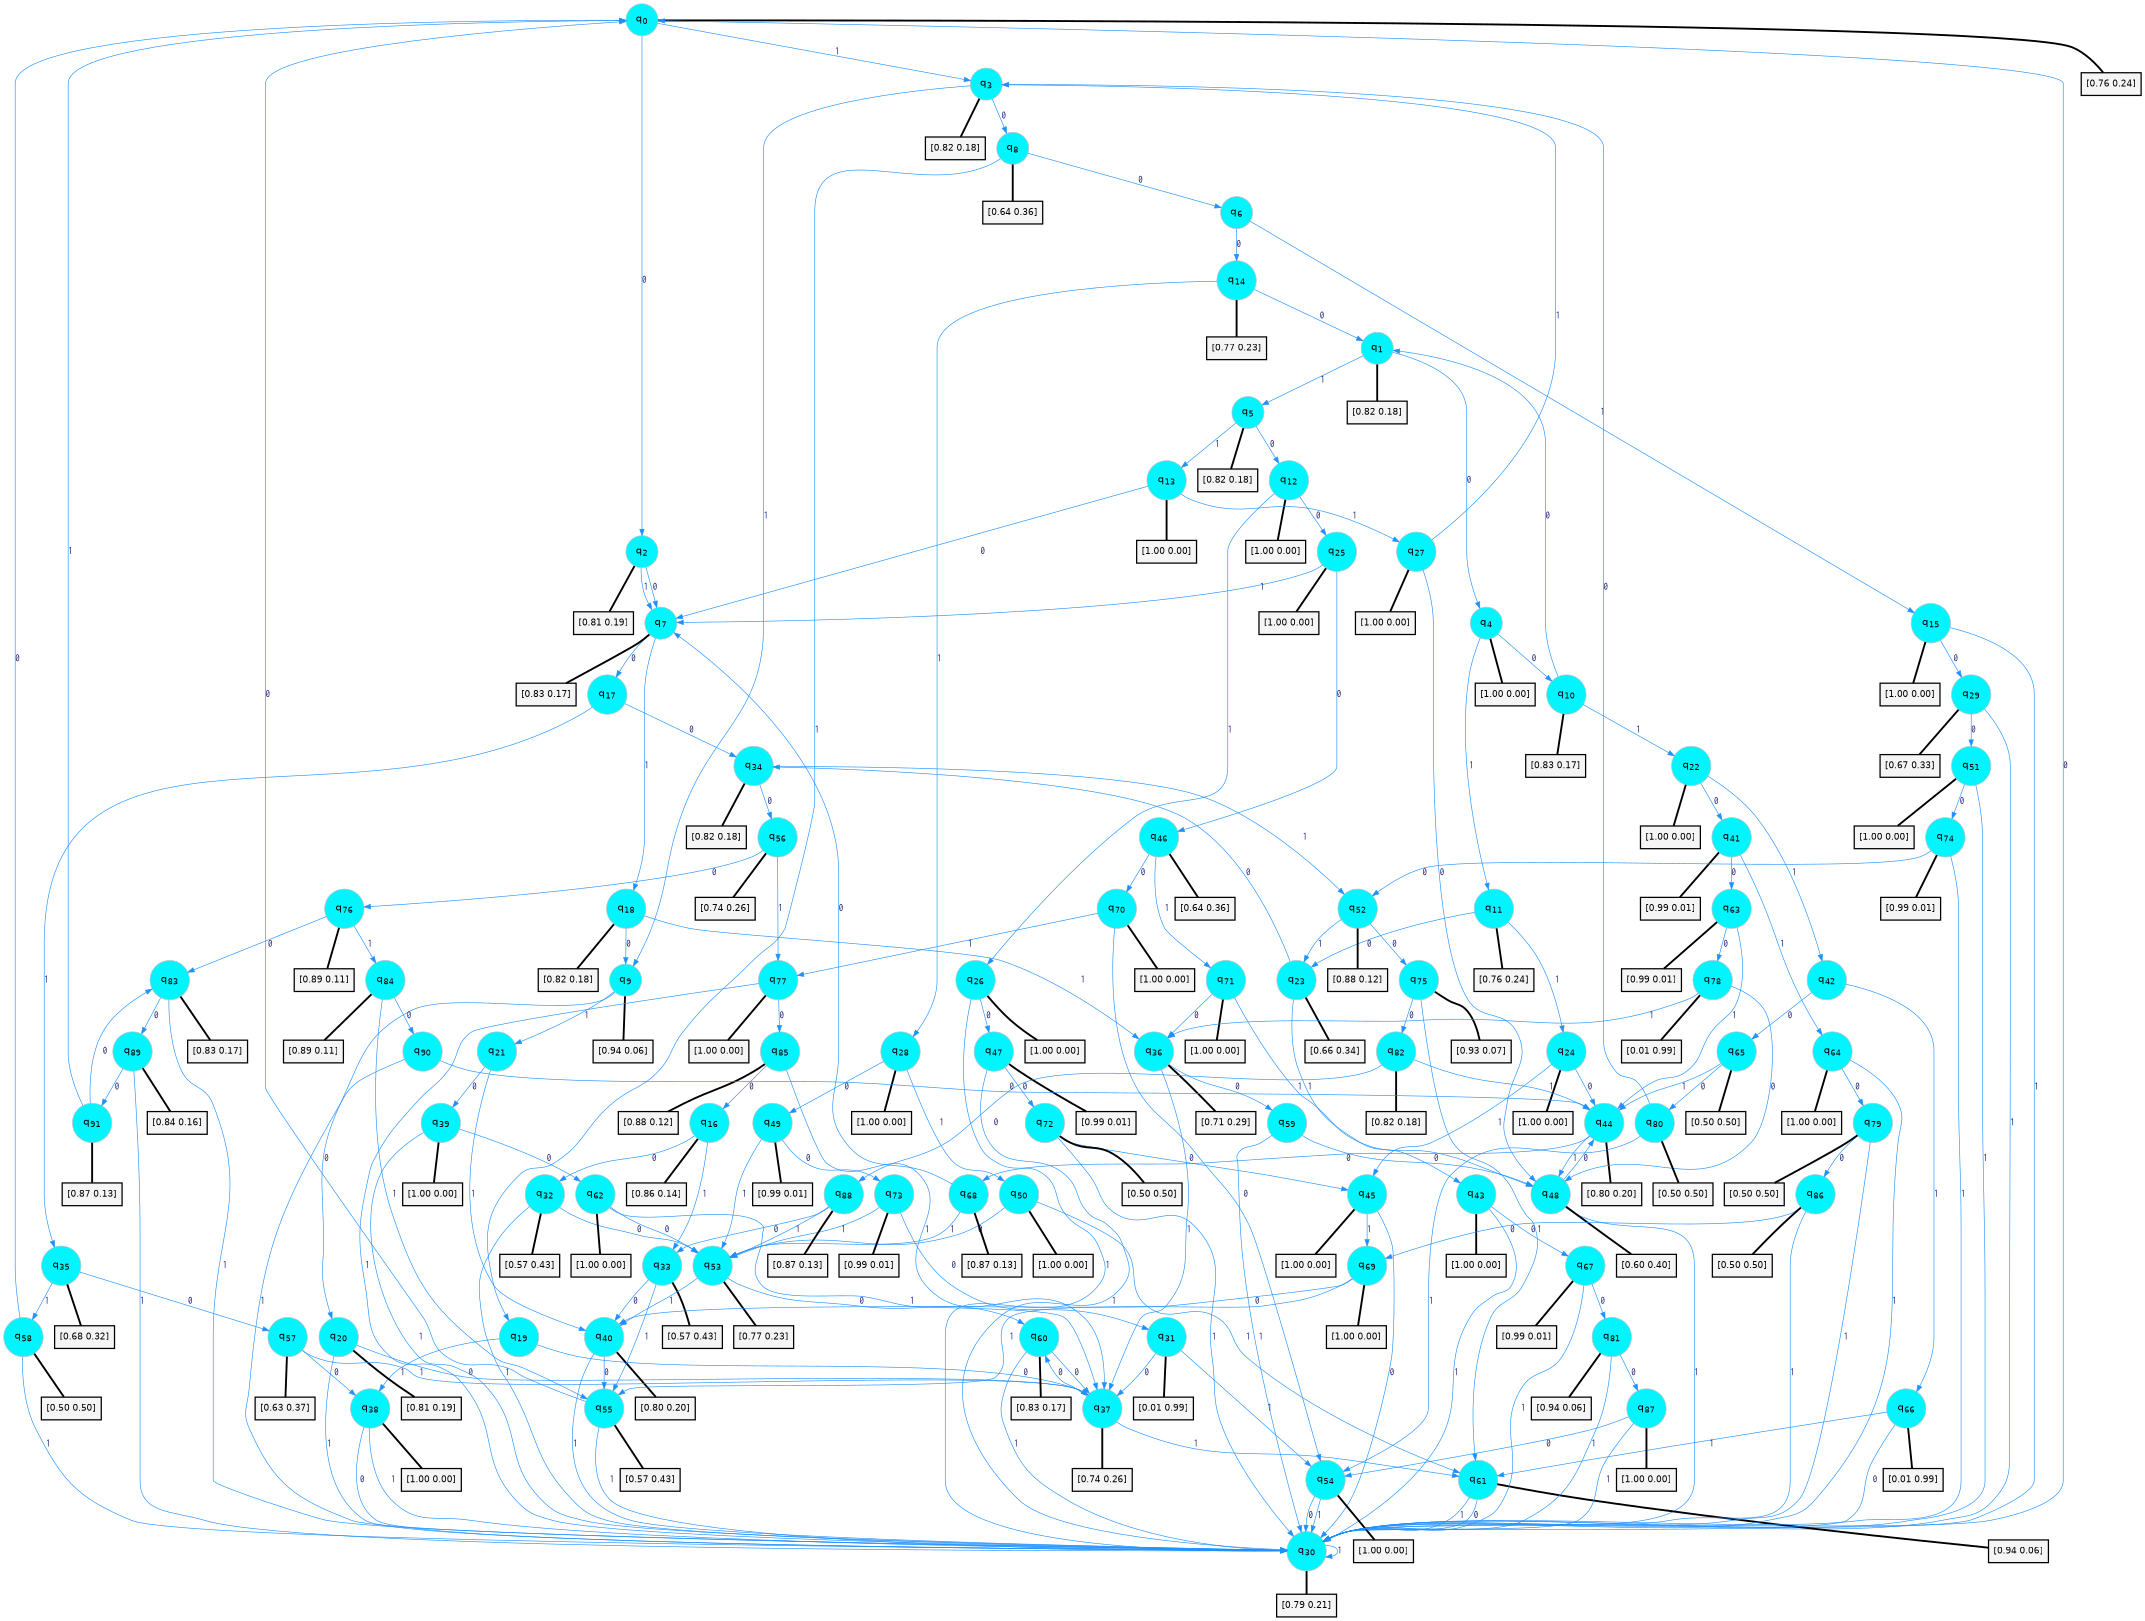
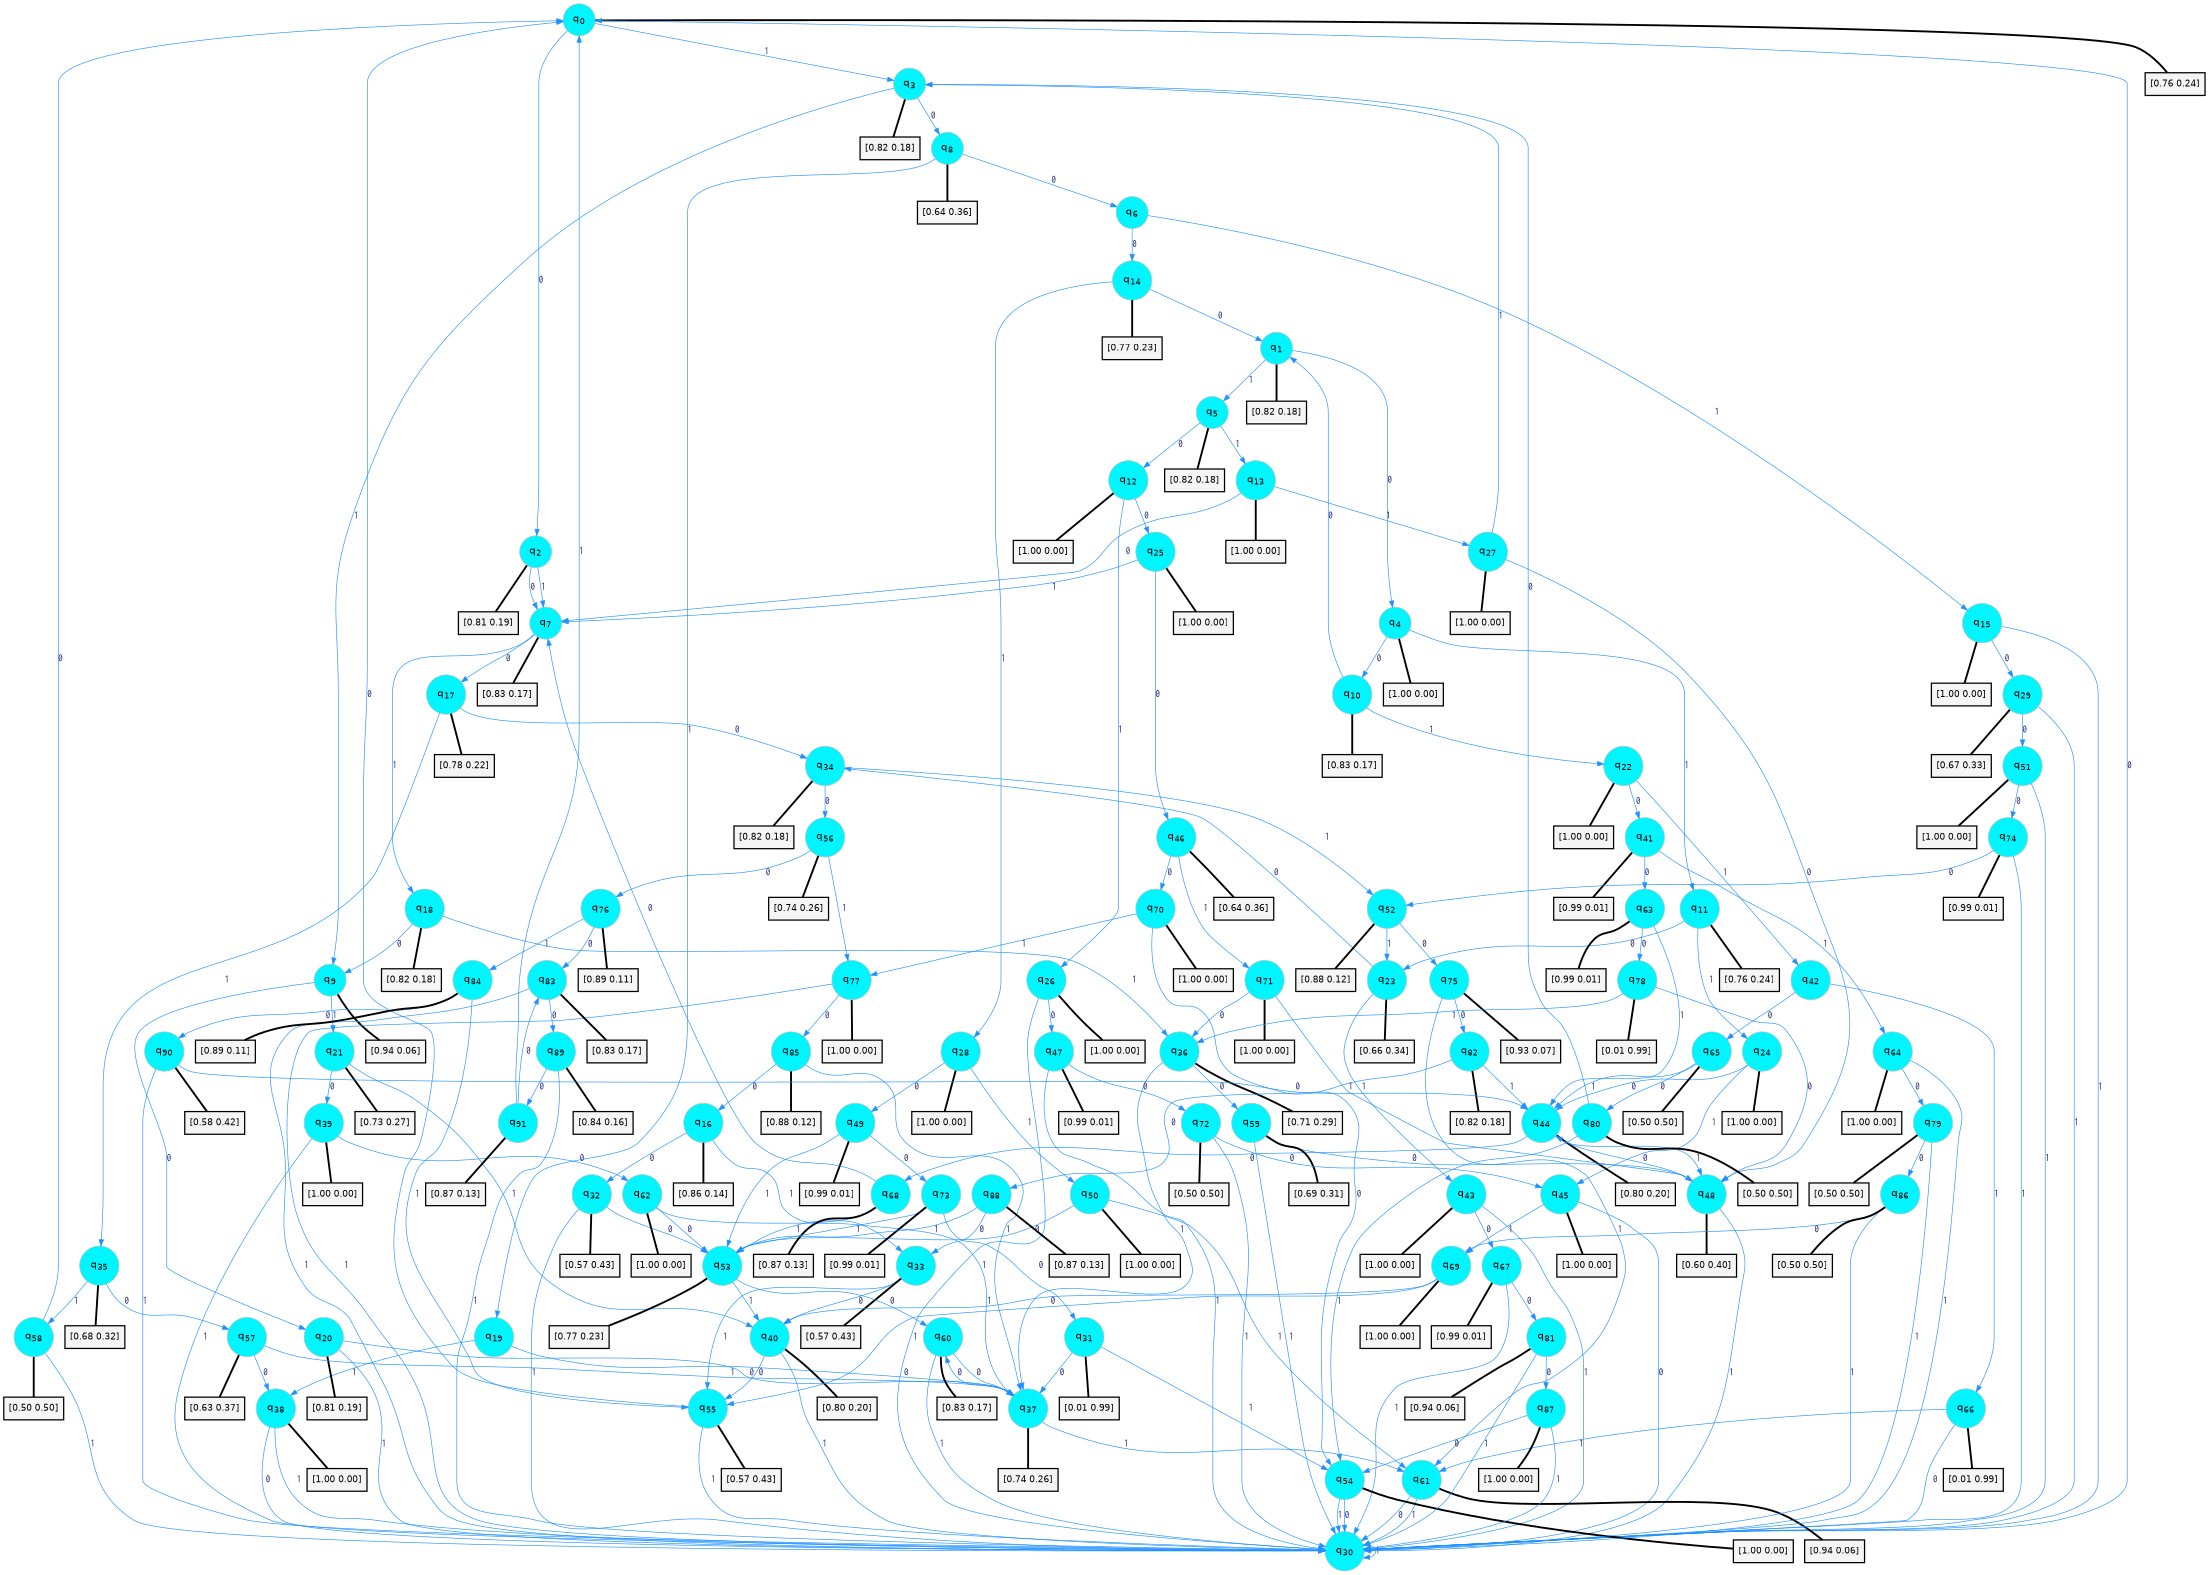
none -> (464, 766)
none -> (215, 1123)
none -> (385, 1123)
none -> (1319, 1194)
(1307, 1606) -> none
